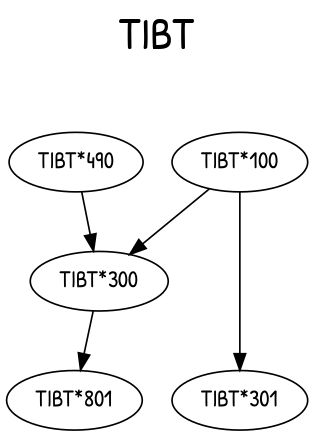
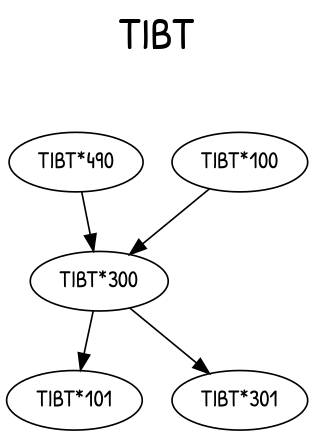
(240, 273) -> (163, 335)
(74, 400) -> (74, 400)
